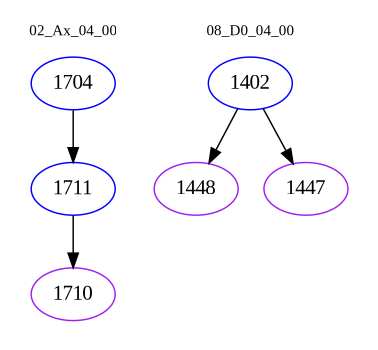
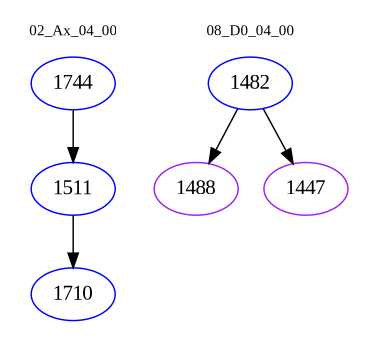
(73, 83) -> (73, 83)
(250, 83) -> (250, 83)
(73, 189) -> (73, 189)
(196, 189) -> (196, 189)
(73, 294) -> (73, 294)
